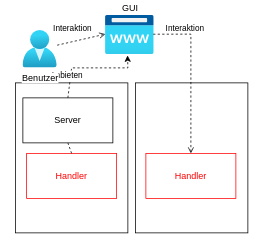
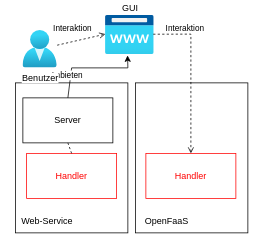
(102, 68) -> (102, 68)
none -> (47, 221)
none -> (167, 221)
